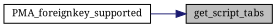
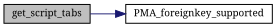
(163, 14) -> (103, 14)
